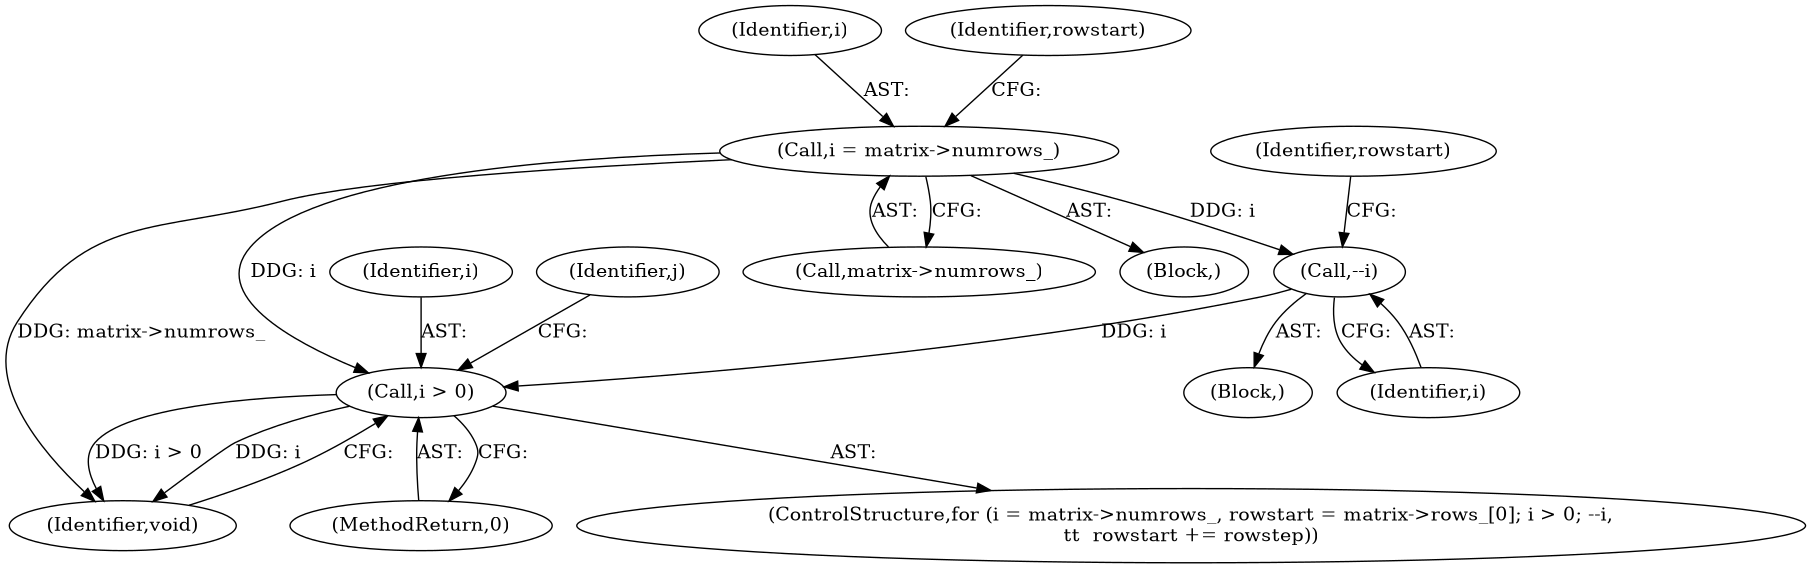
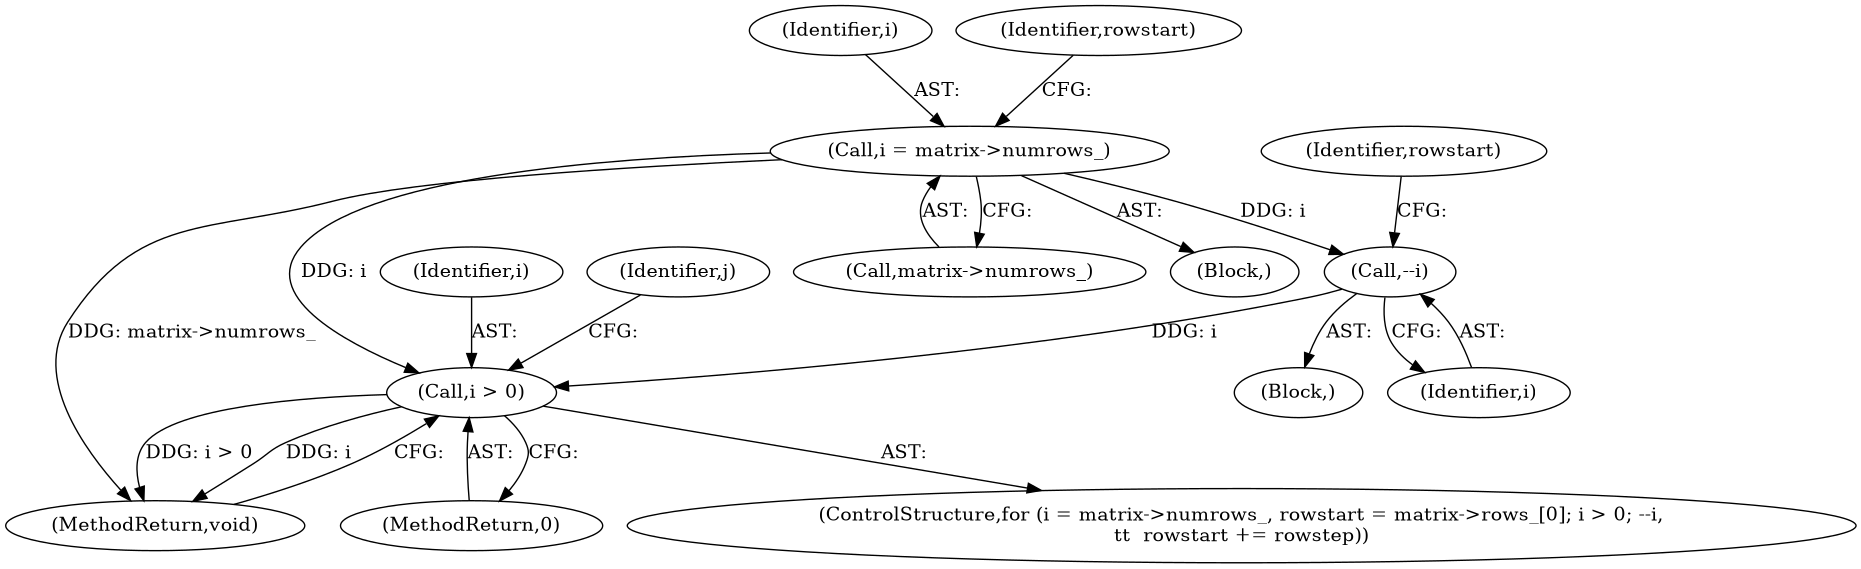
(123, 526) -> (155, 526)
